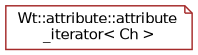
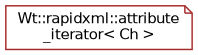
(99, 28) -> (99, 28)
